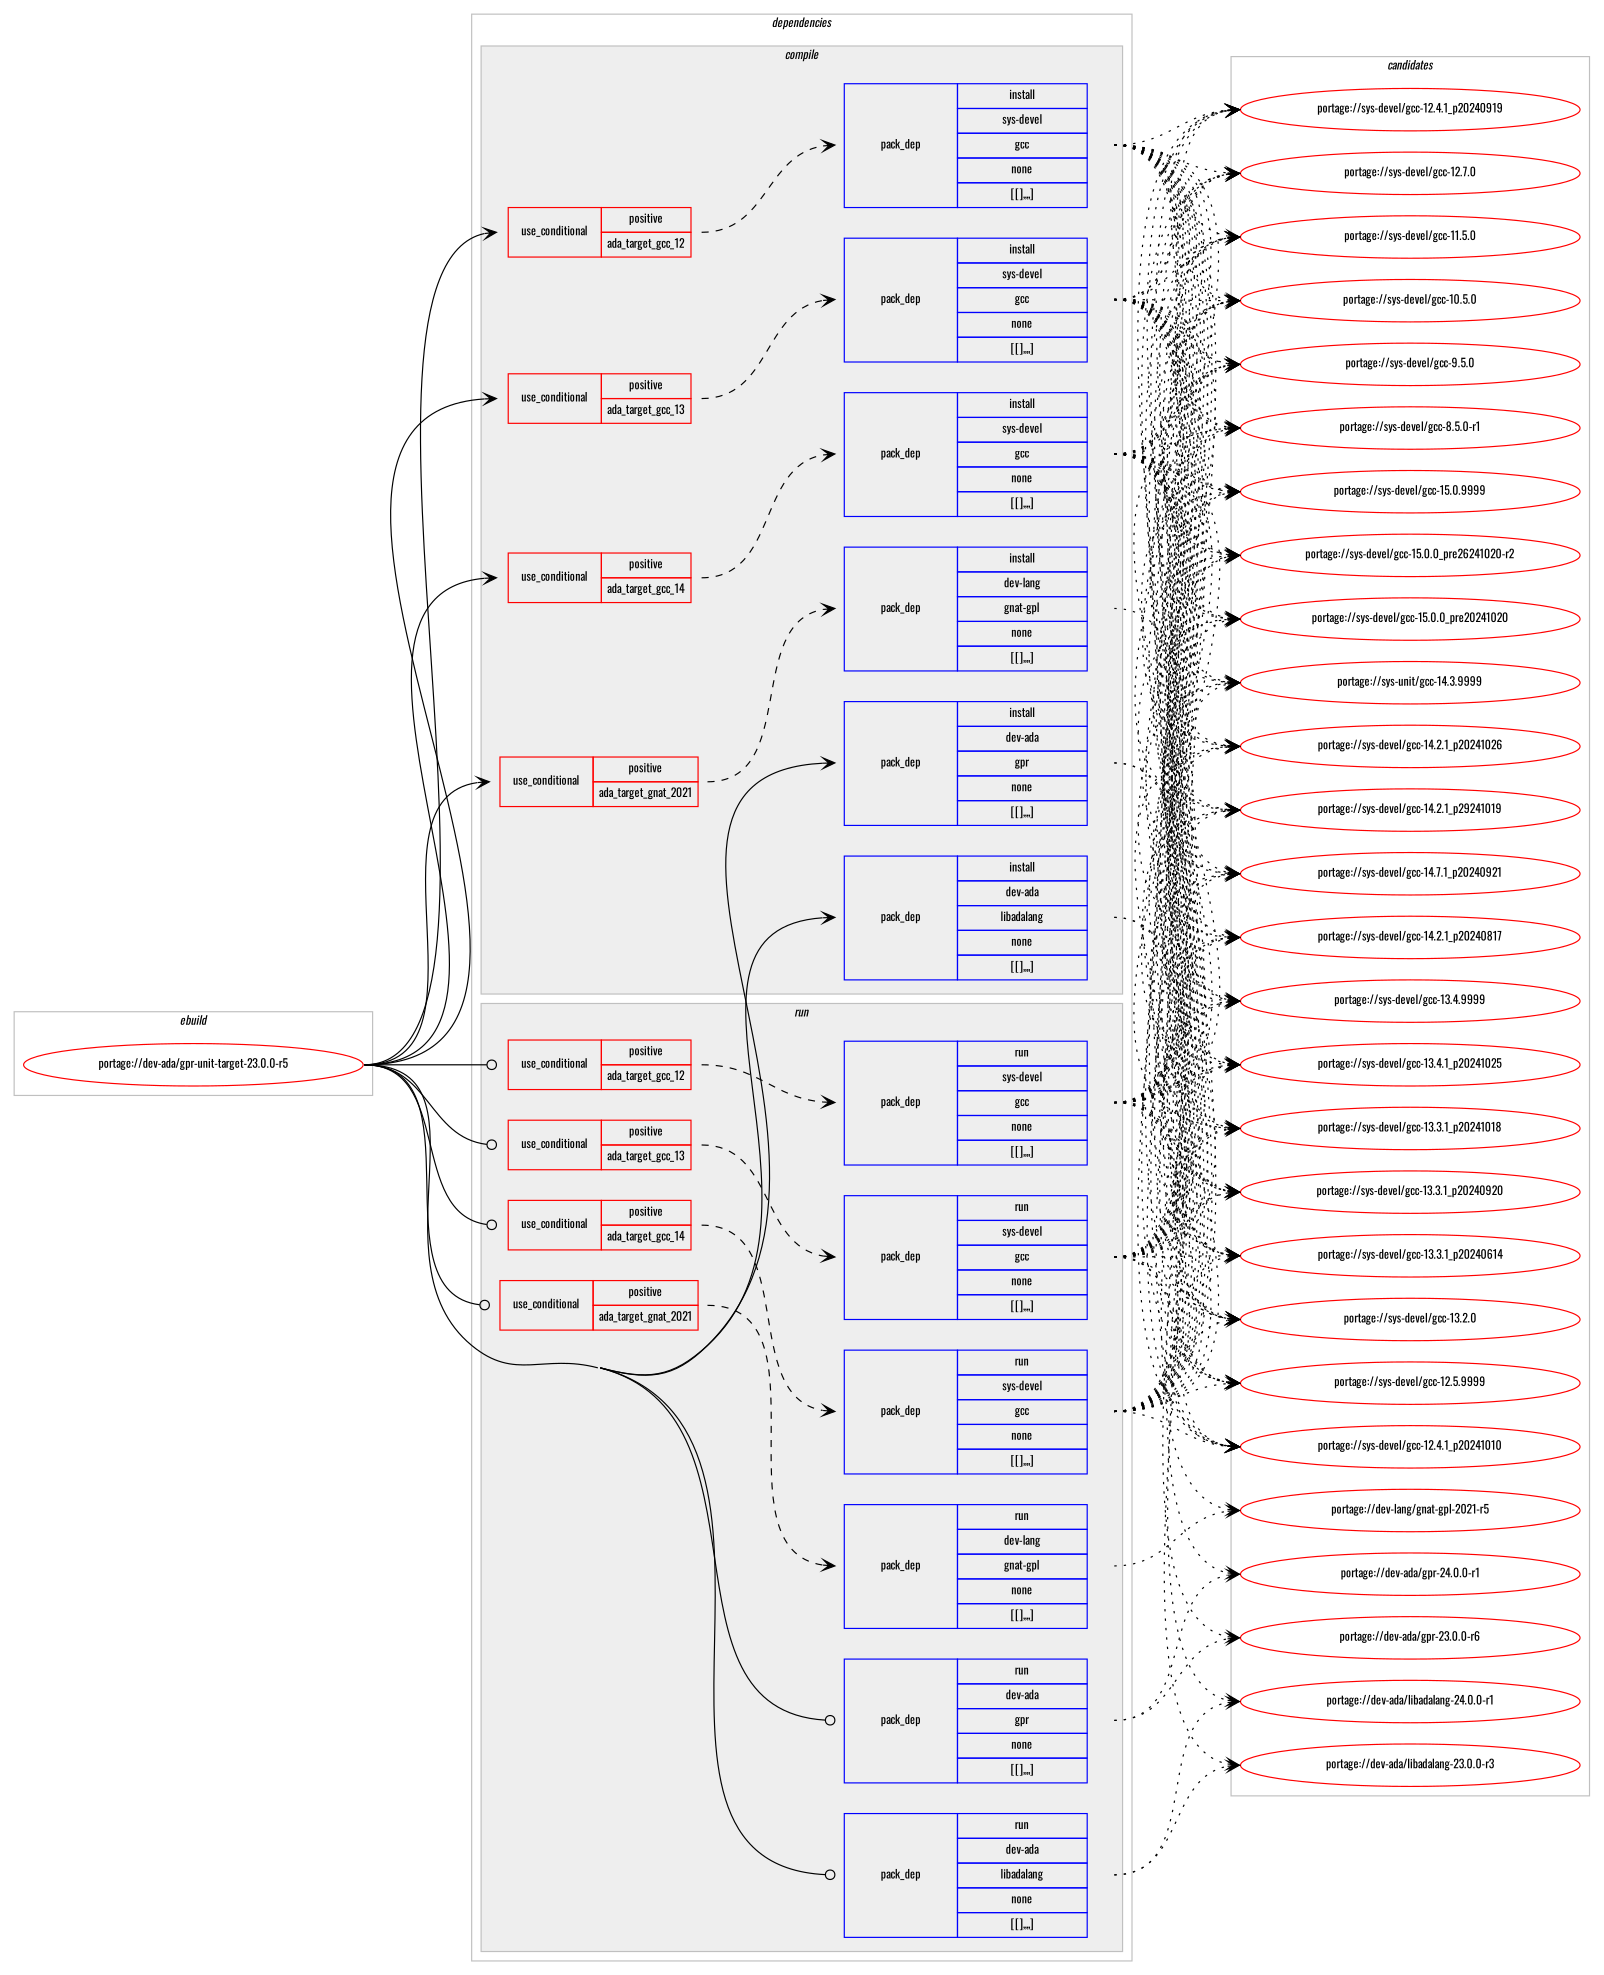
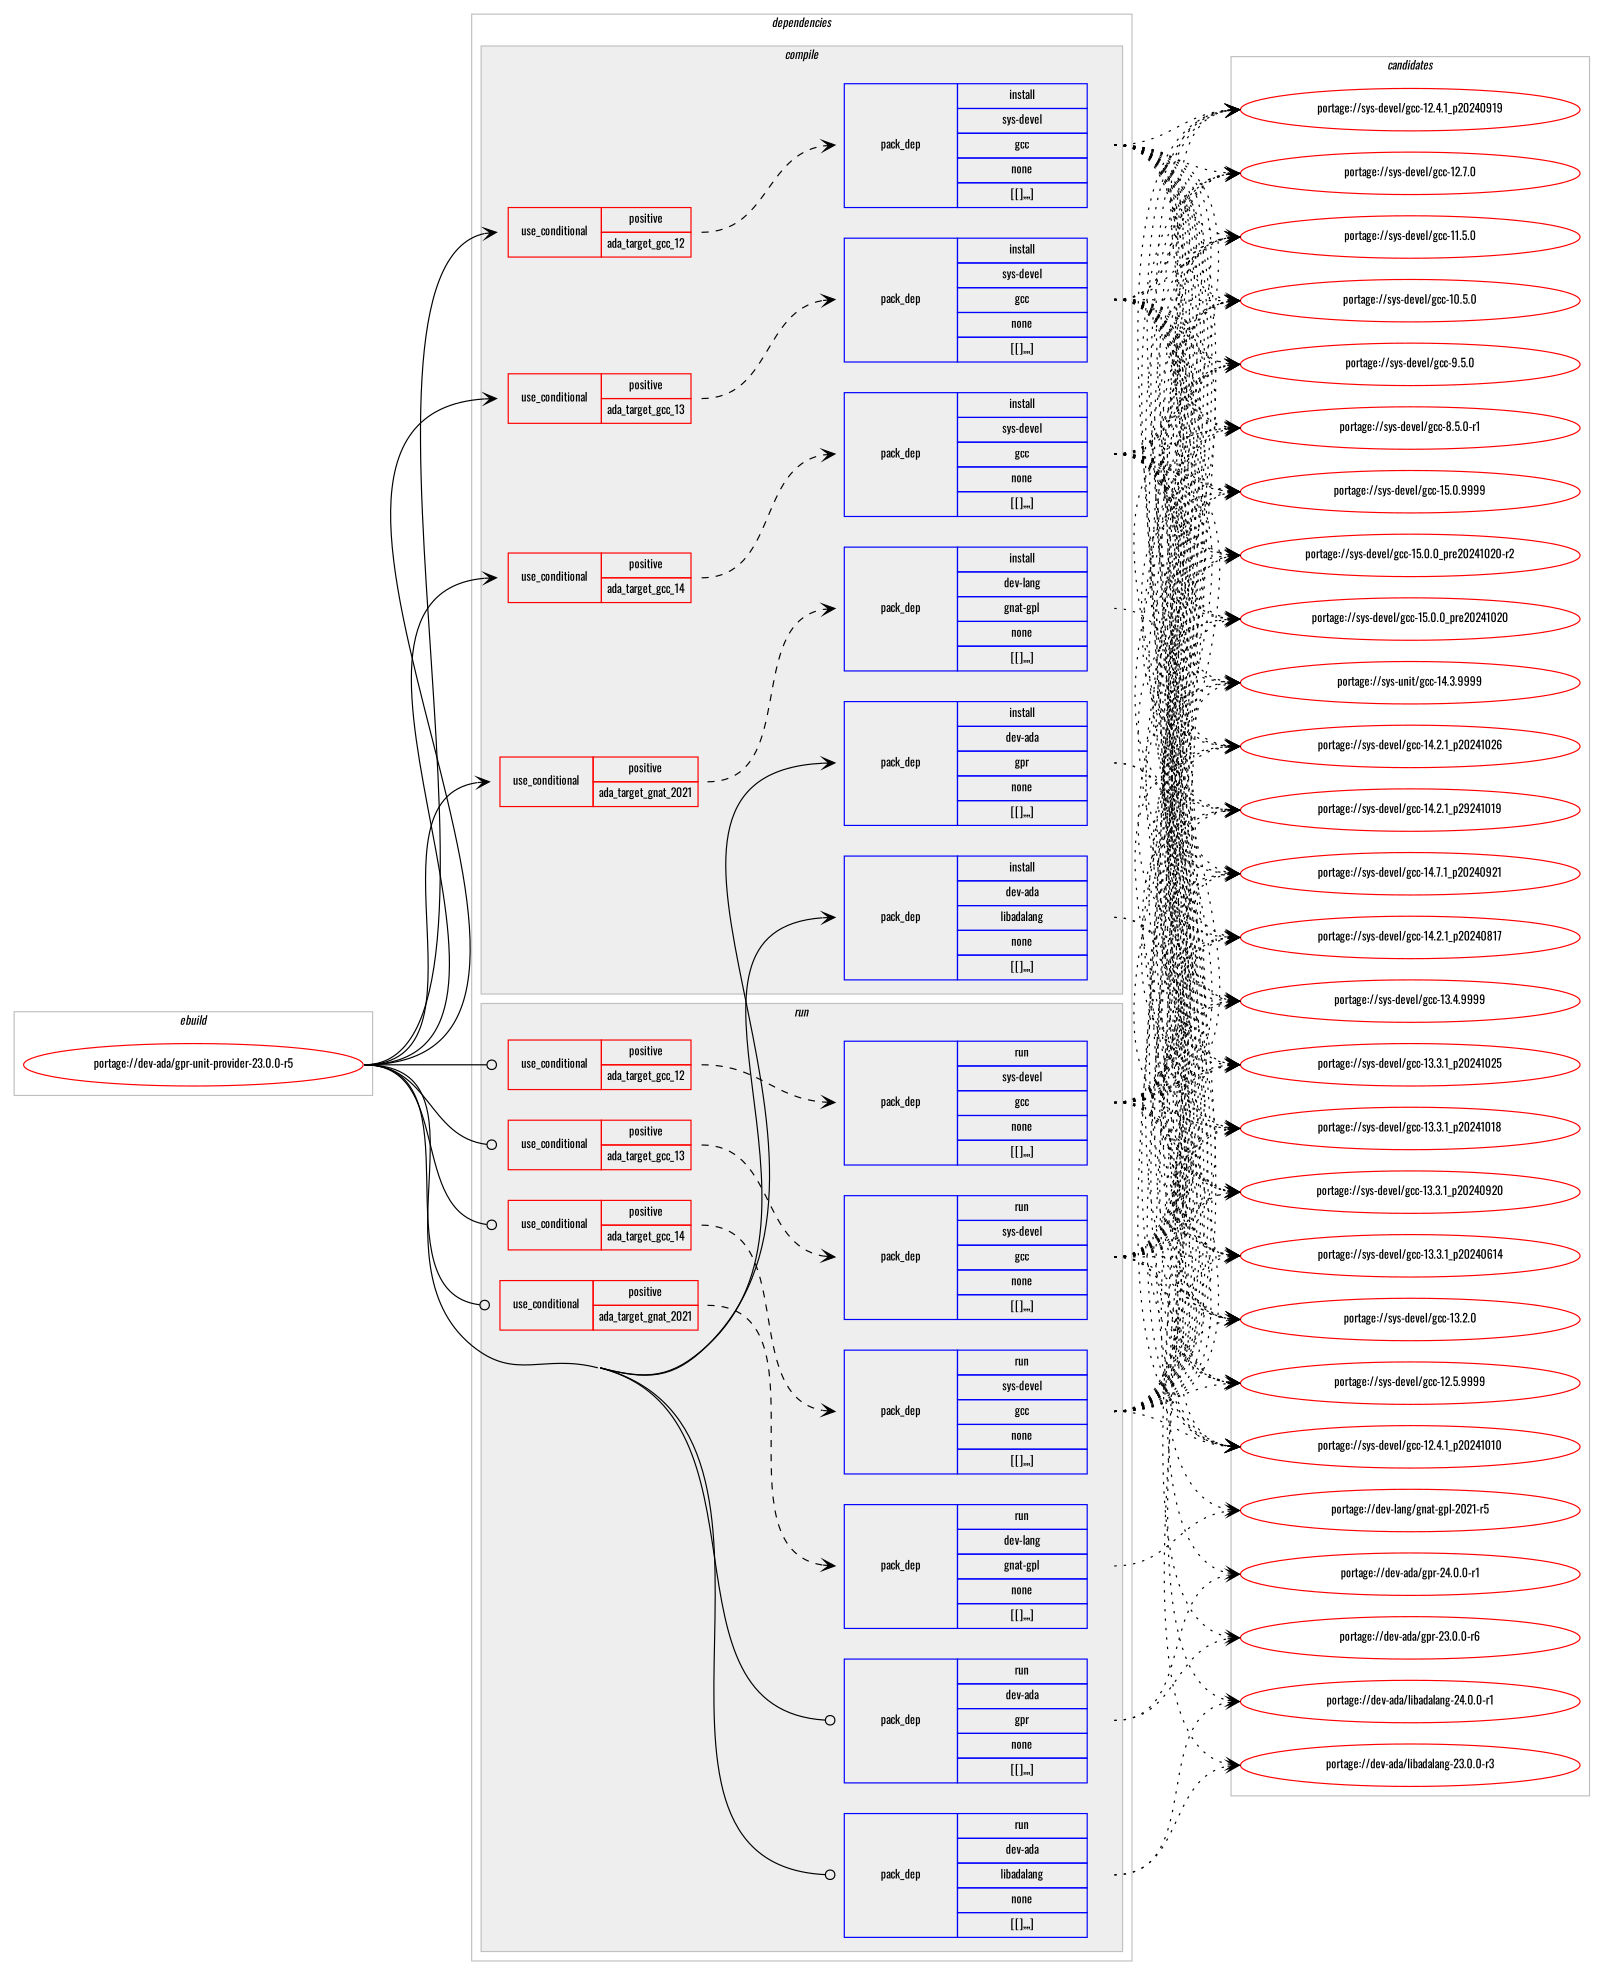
(1410, 555) -> (1410, 555)
(193, 1065) -> (193, 1065)
(1410, 1065) -> (1410, 1065)
